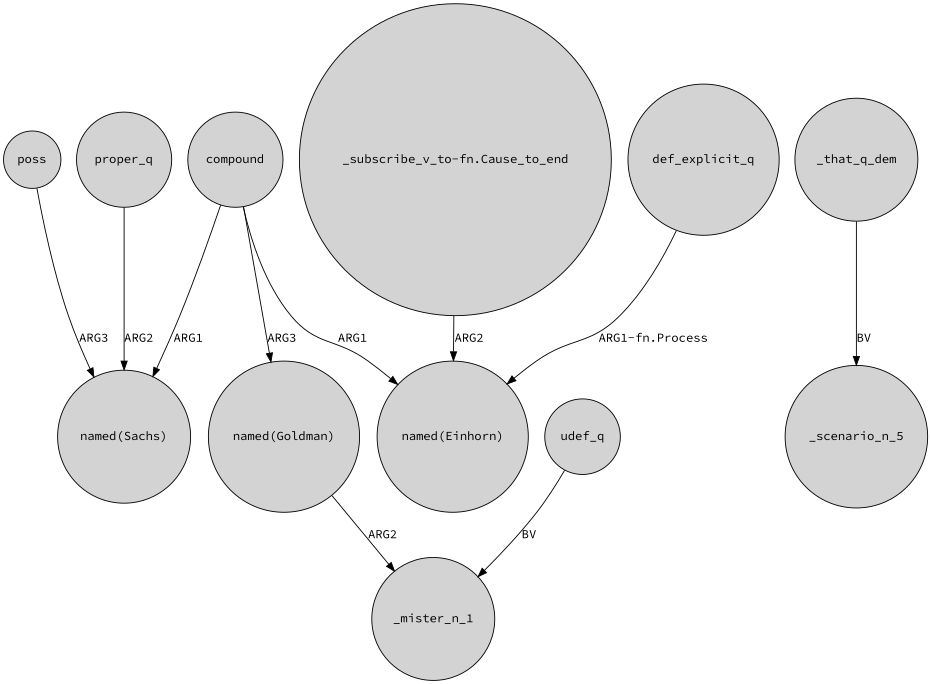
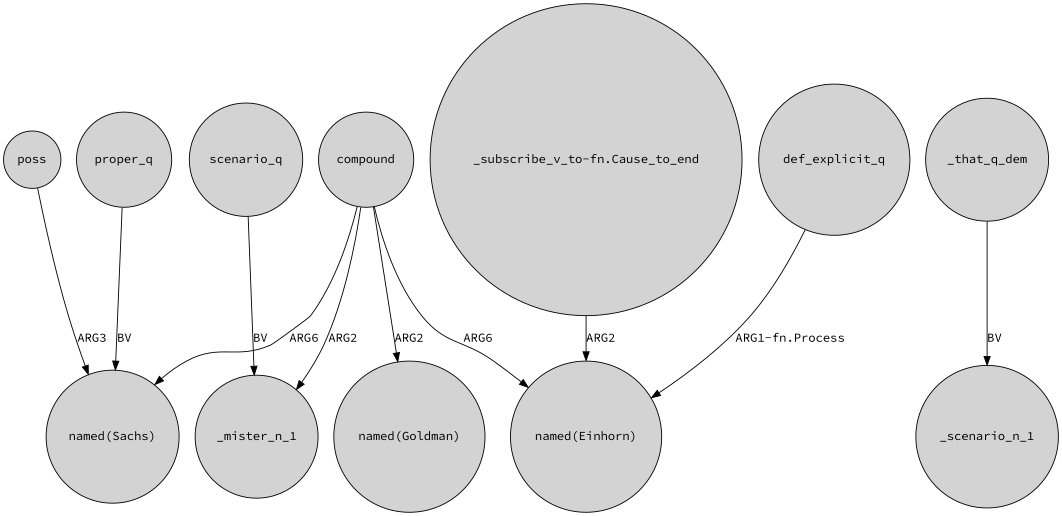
(139, 338) -> (125, 338)
(189, 338) -> (304, 338)
(282, 338) -> (409, 338)
(353, 338) -> (478, 338)
(583, 437) -> (246, 160)
(856, 437) -> (987, 437)
(360, 530) -> (341, 298)
